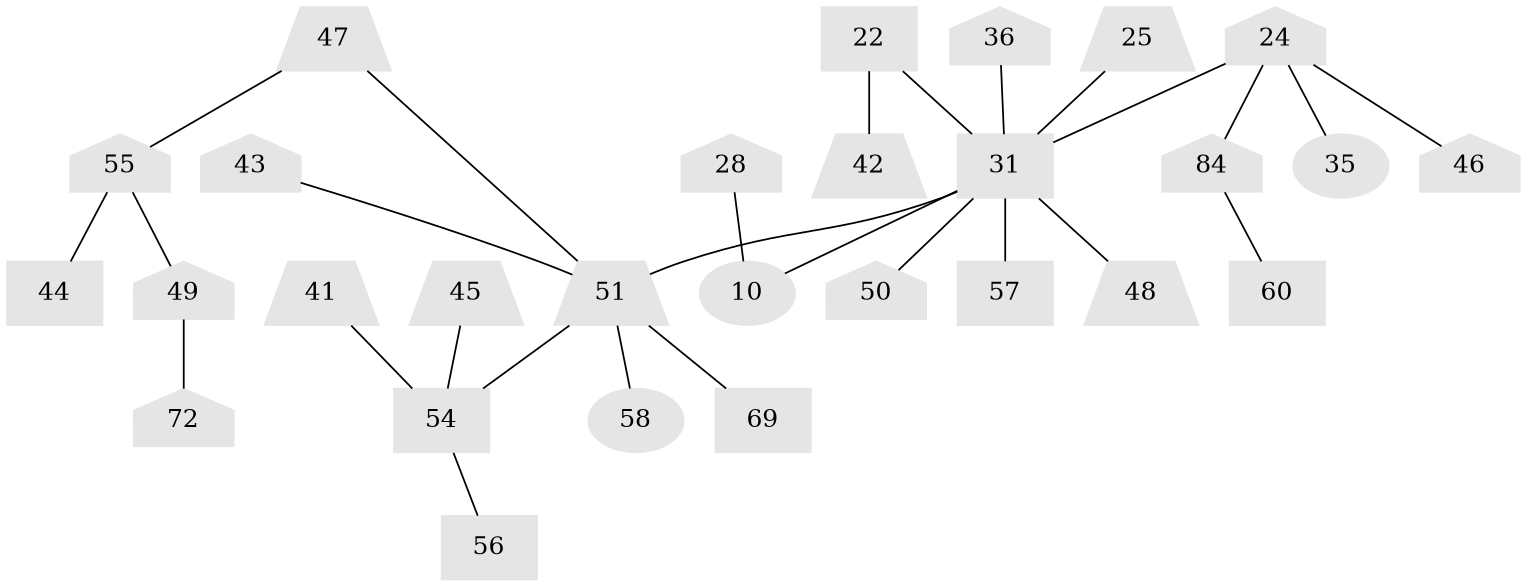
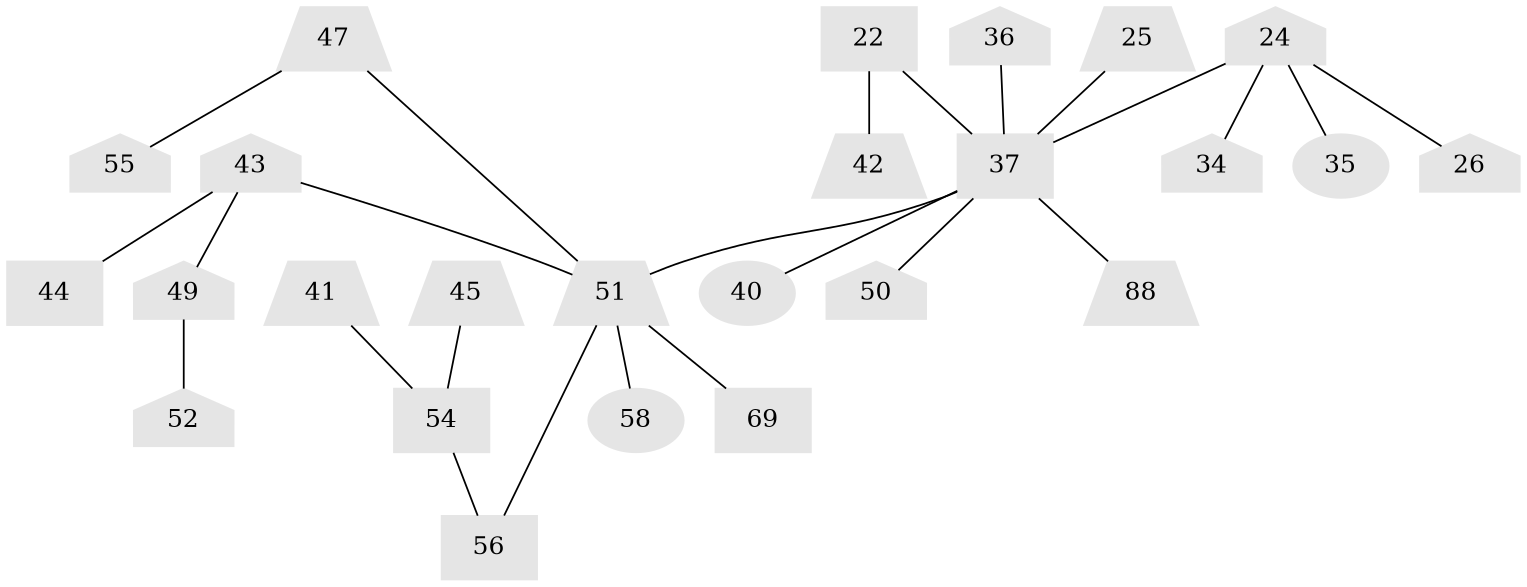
(731, 166) -> none
(1005, 166) -> (1005, 166)
(1212, 166) -> (1212, 166)
(1470, 166) -> (1470, 166)
(89, 227) -> (158, 227)
(152, 229) -> (217, 230)
(747, 293) -> (747, 293)
(1005, 293) -> none
(1141, 293) -> (1141, 293)
(1277, 293) -> none
(526, 357) -> (550, 420)
(184, 420) -> (184, 420)
